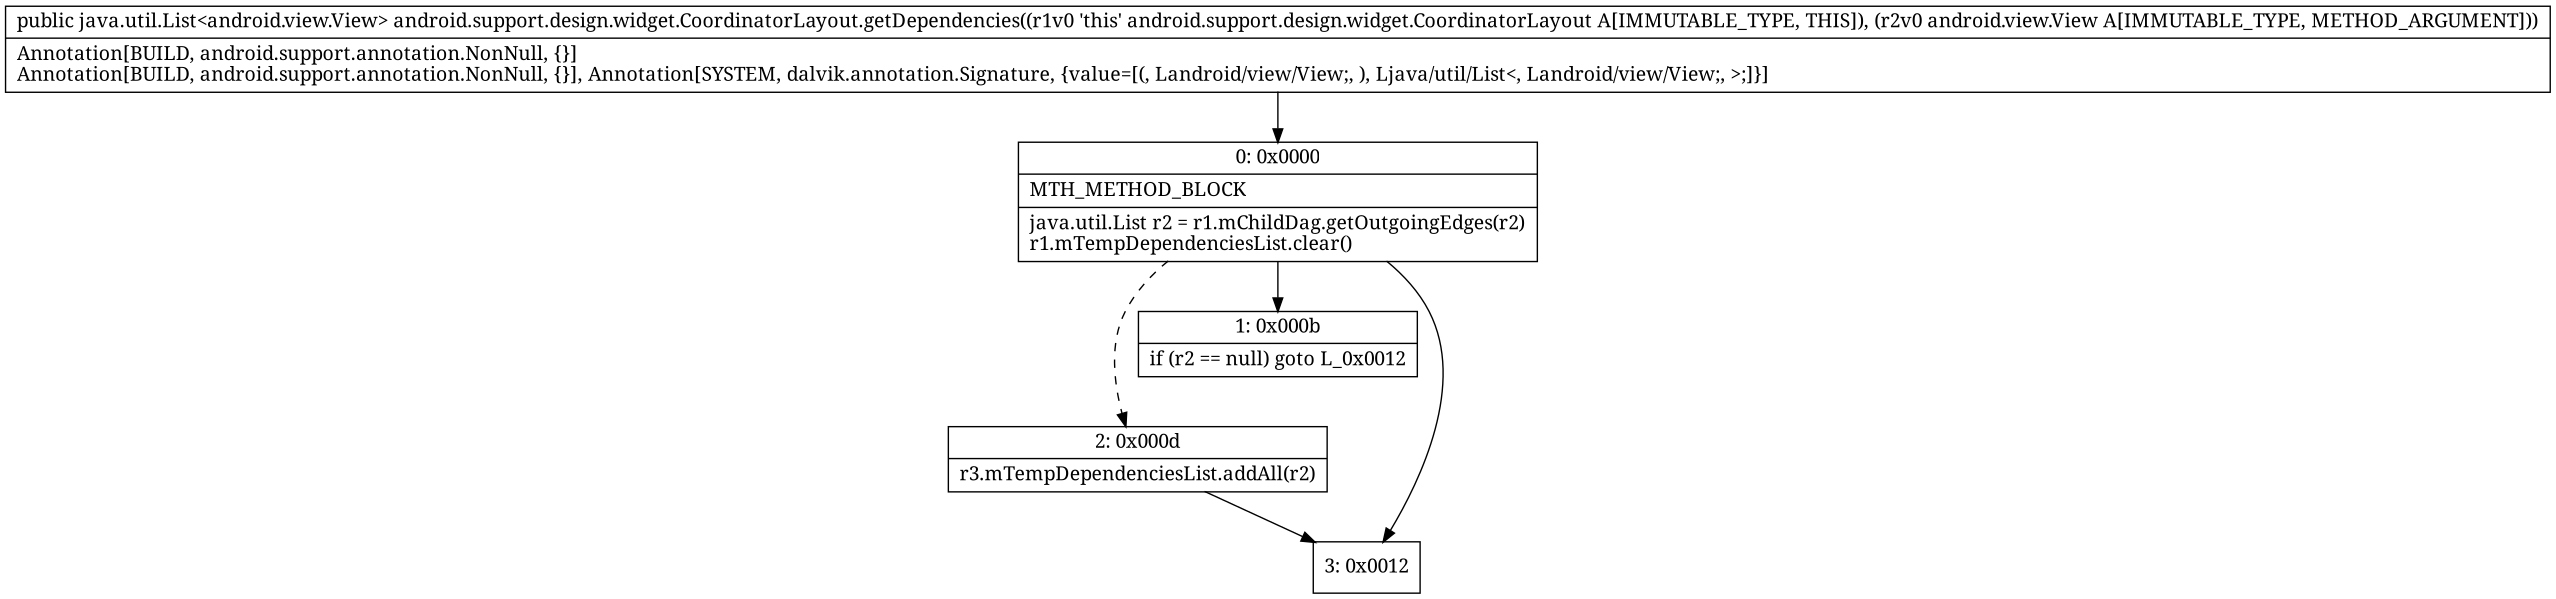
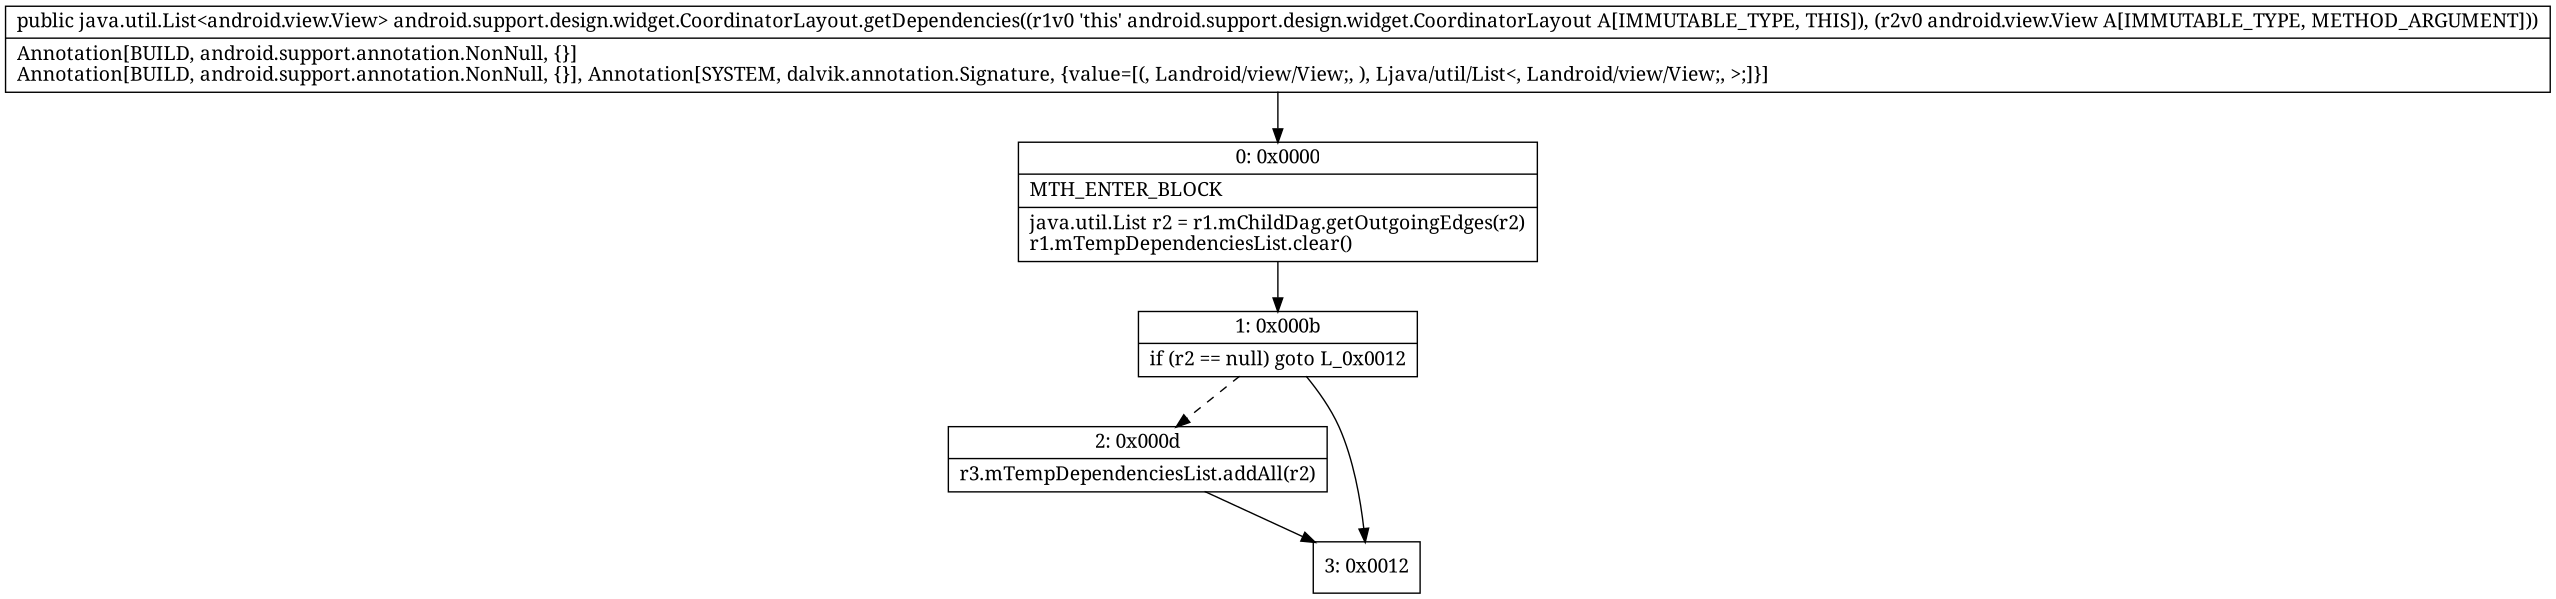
(1138, 190) -> (1126, 190)
(1119, 329) -> (1213, 397)
(1442, 392) -> (1347, 448)
